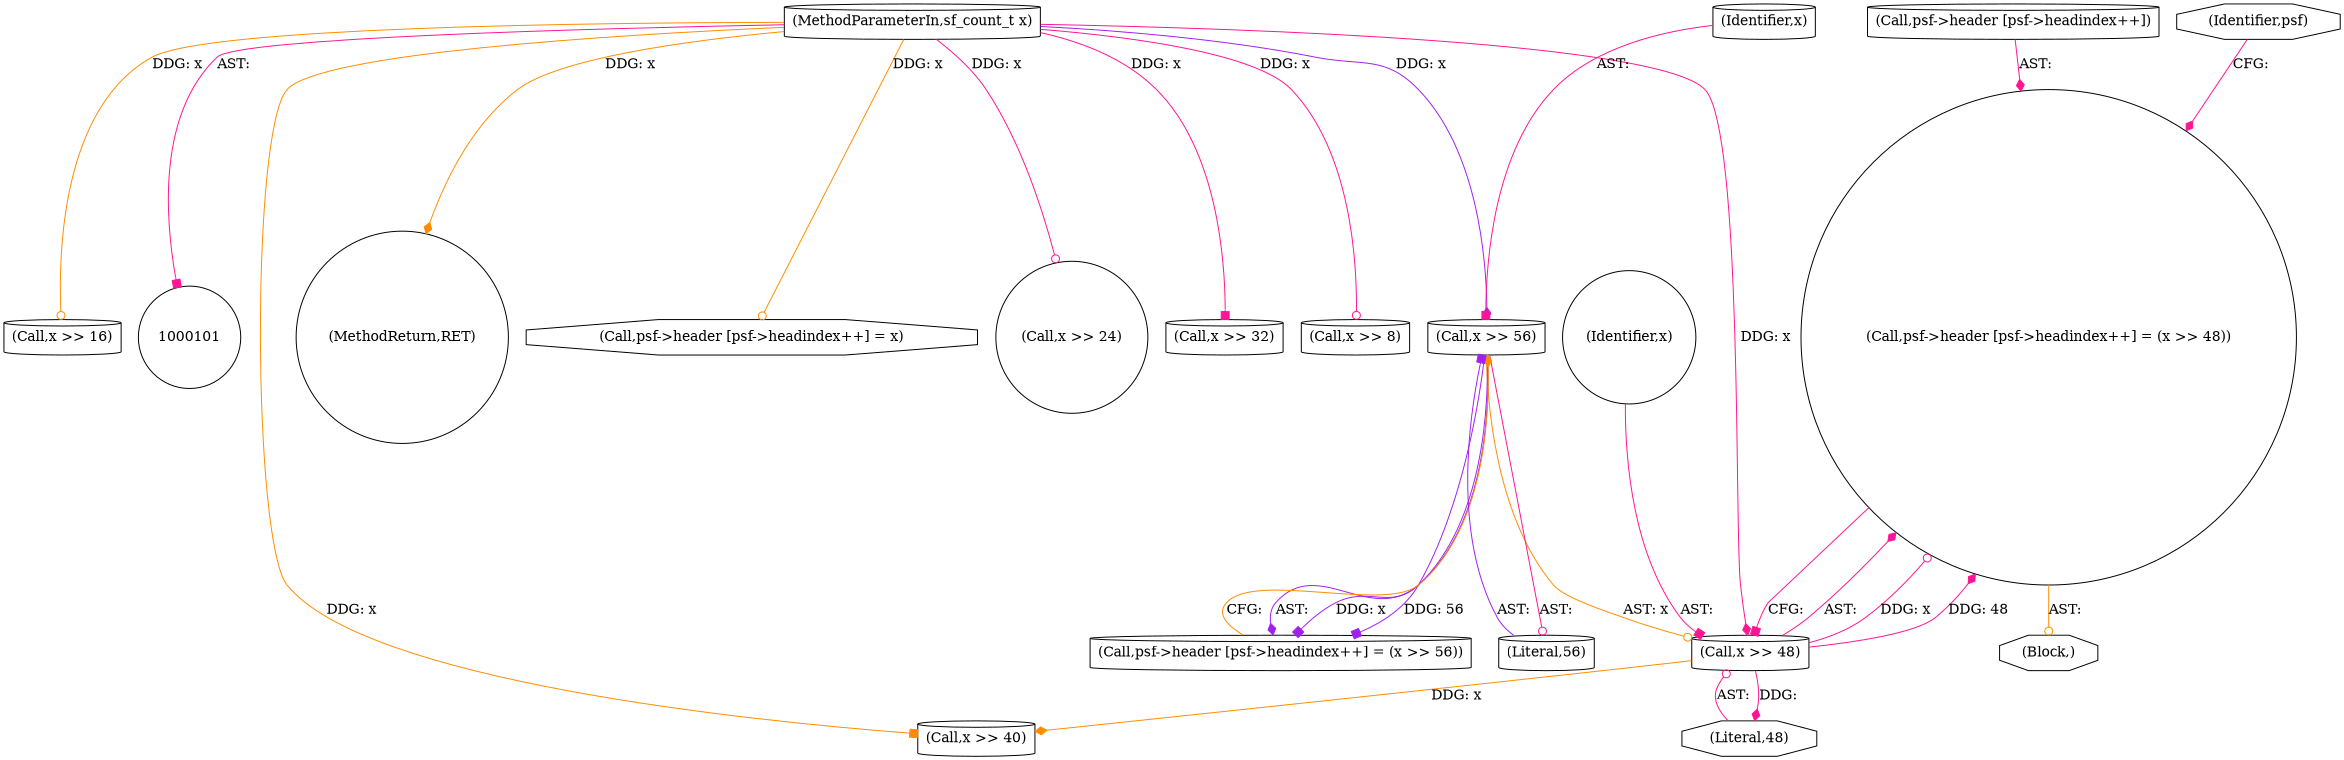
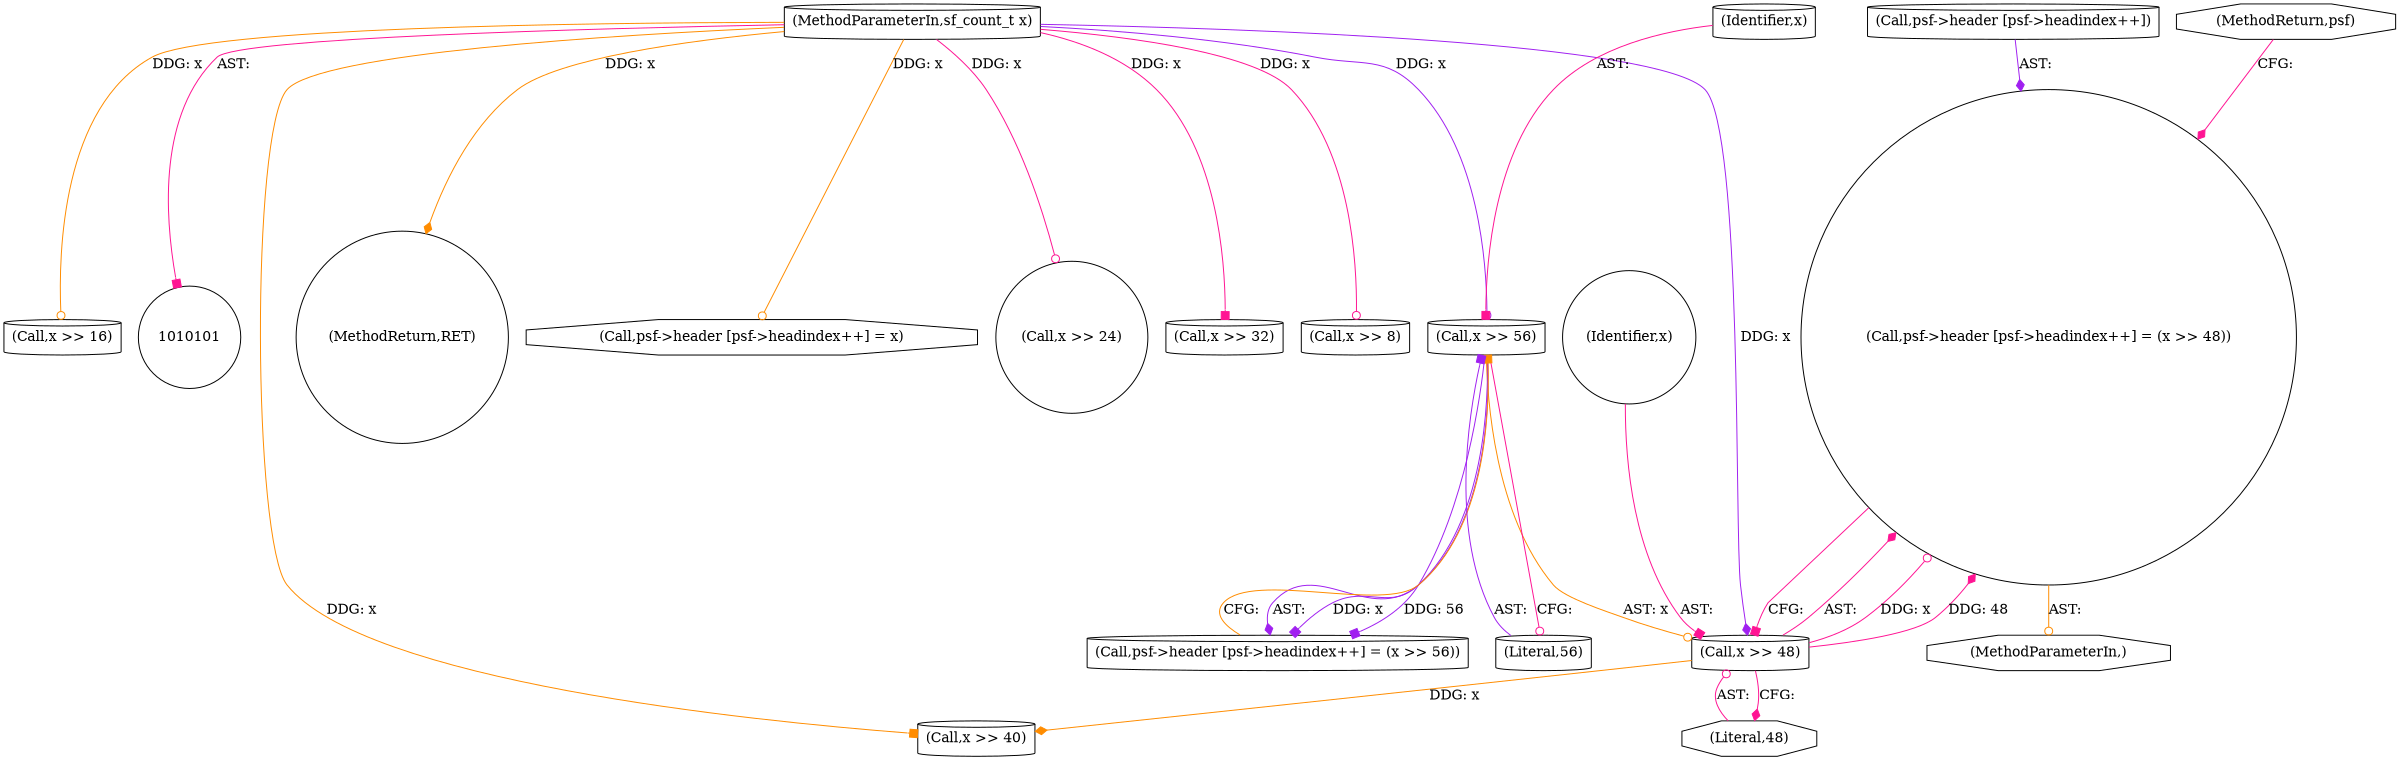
(2258, 22) -> (2286, 22)
(2017, 59) -> (2017, 59)
(1349, 61) -> (1351, 62)
(1643, 67) -> (1643, 67)
(190, 337) -> (190, 337)
(1417, 586) -> (1310, 592)
(1558, 610) -> (1557, 610)
(2049, 653) -> (2049, 653)
(1780, 696) -> (1779, 696)
